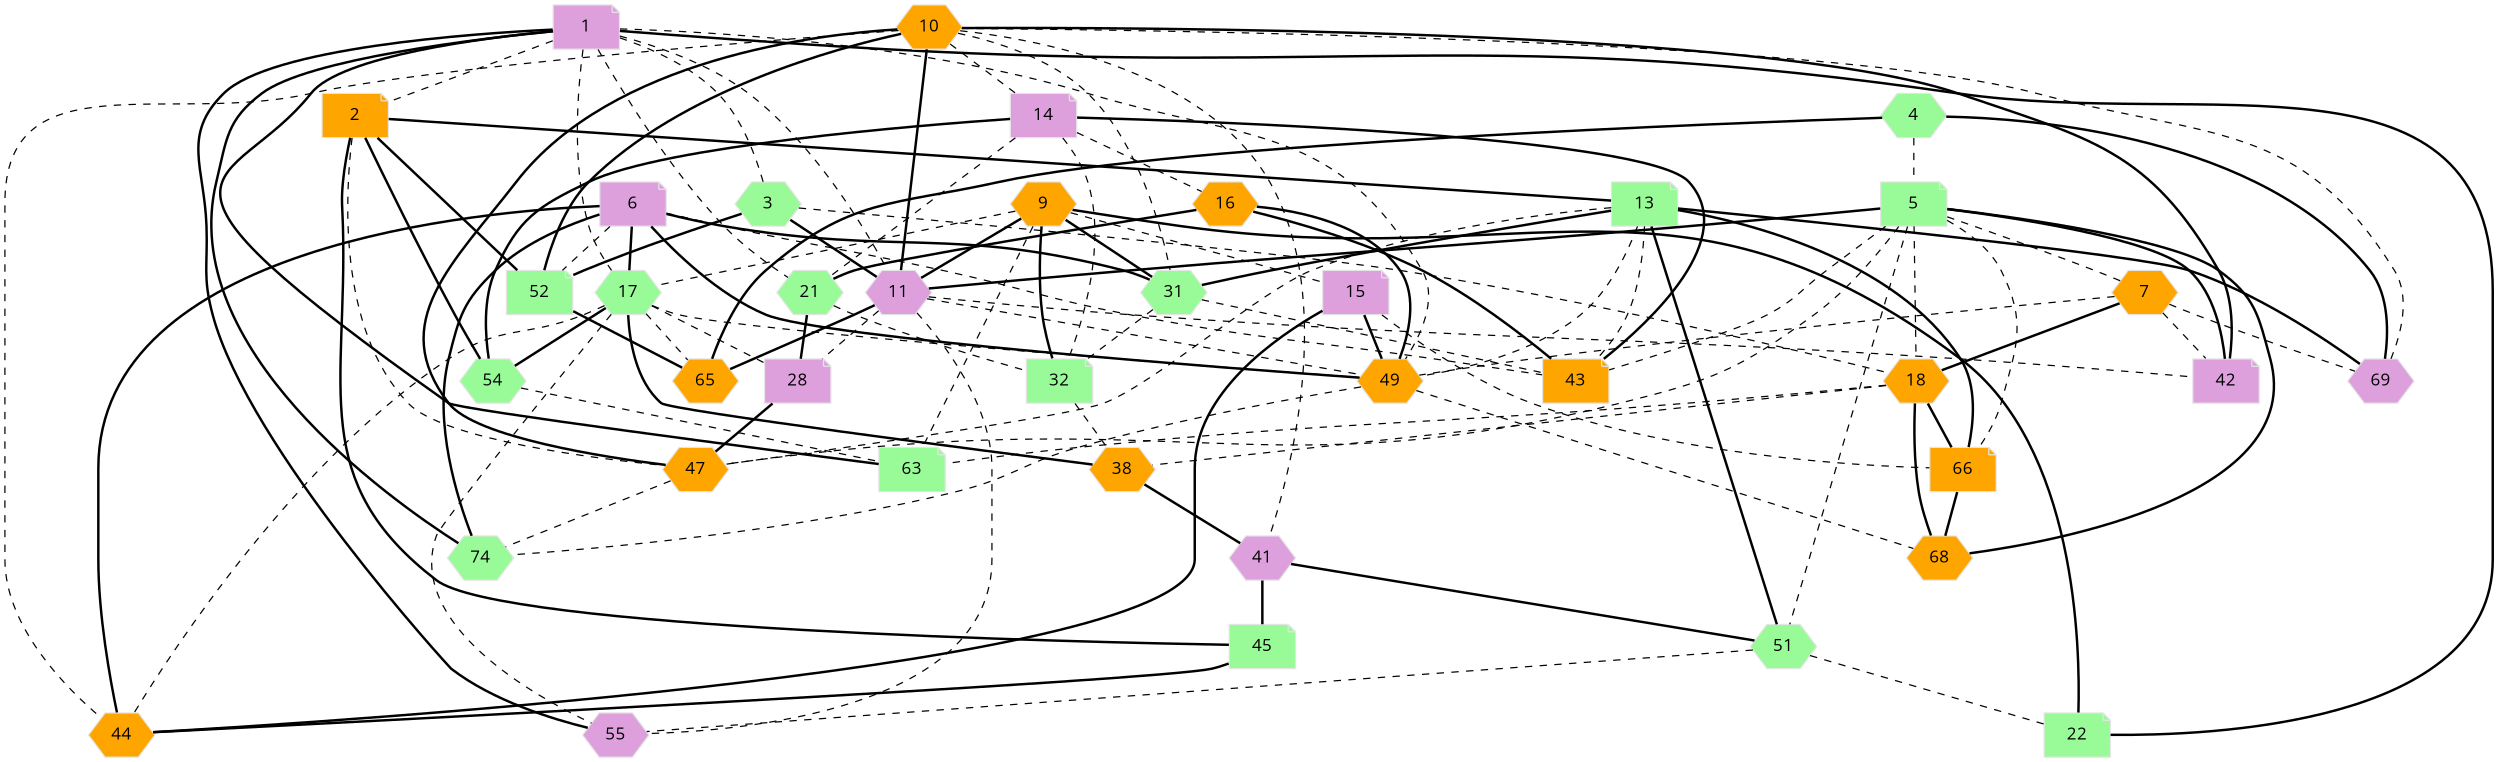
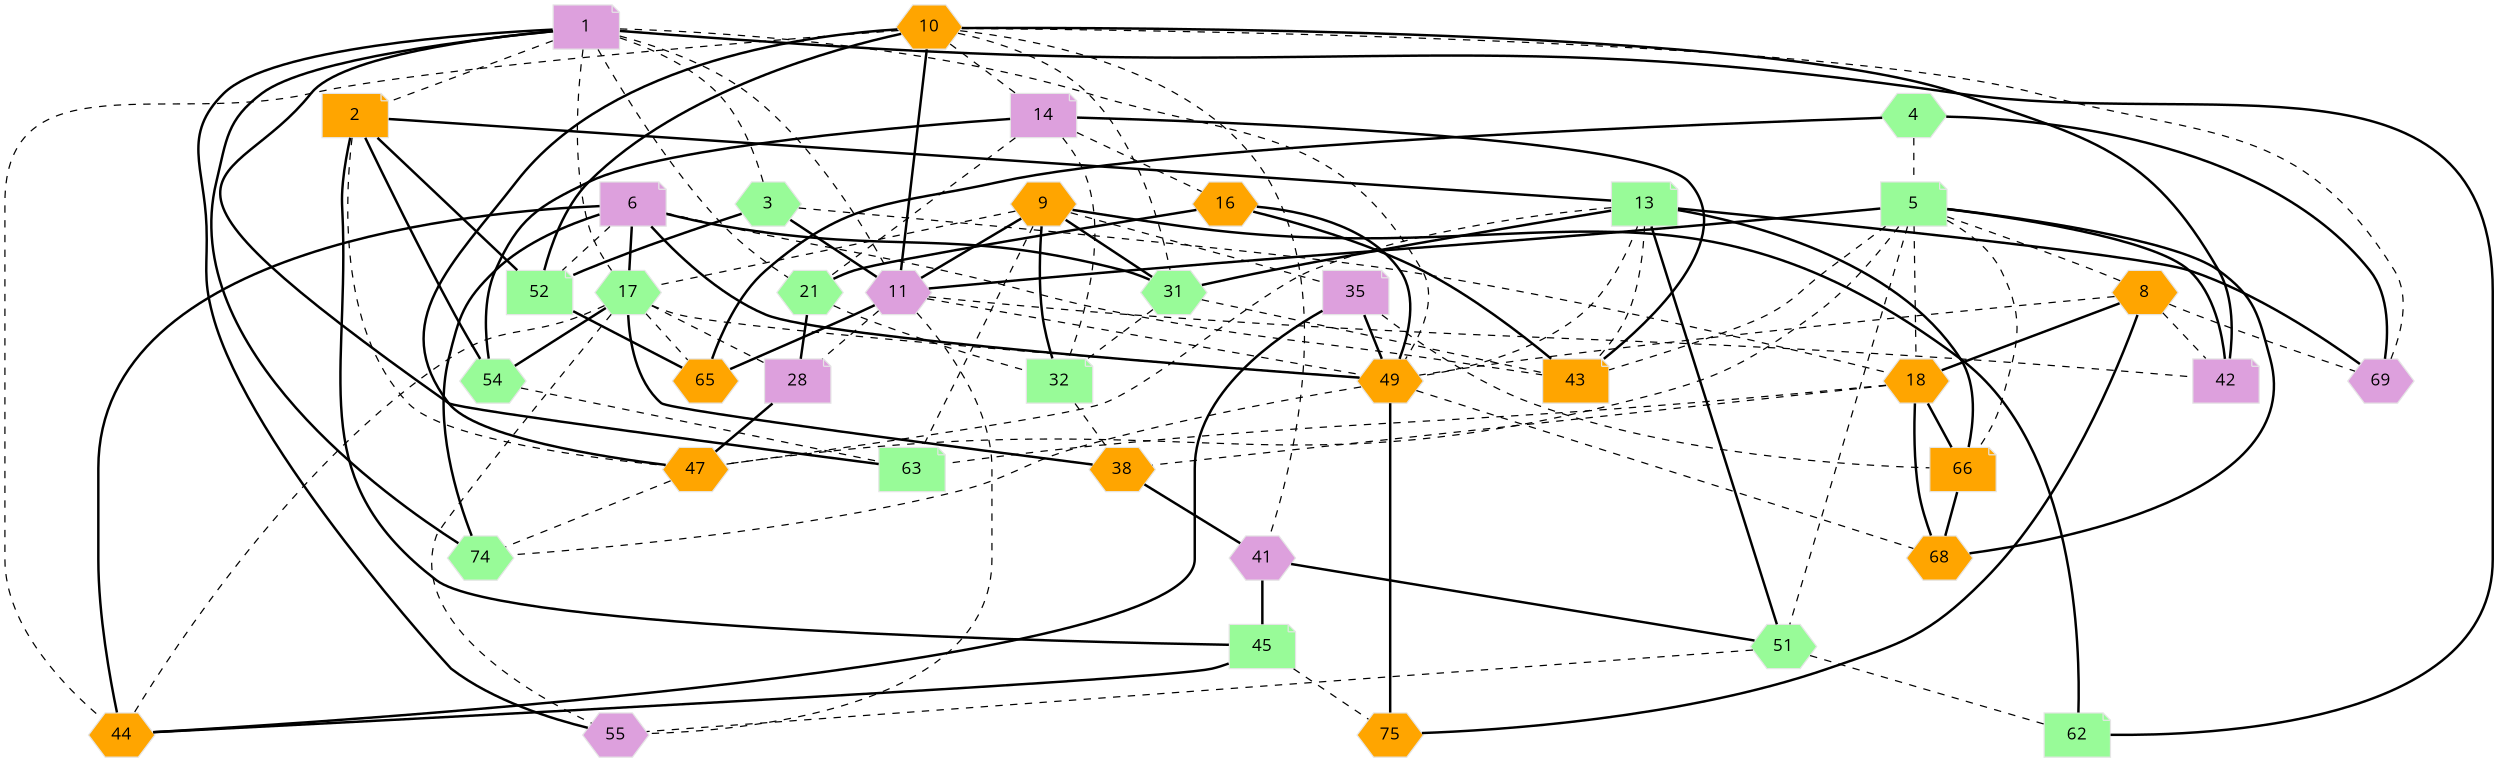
(1356, 293) -> (1356, 293)
(2145, 293) -> (2145, 293)
none -> (1390, 735)
(2077, 735) -> (2077, 735)
